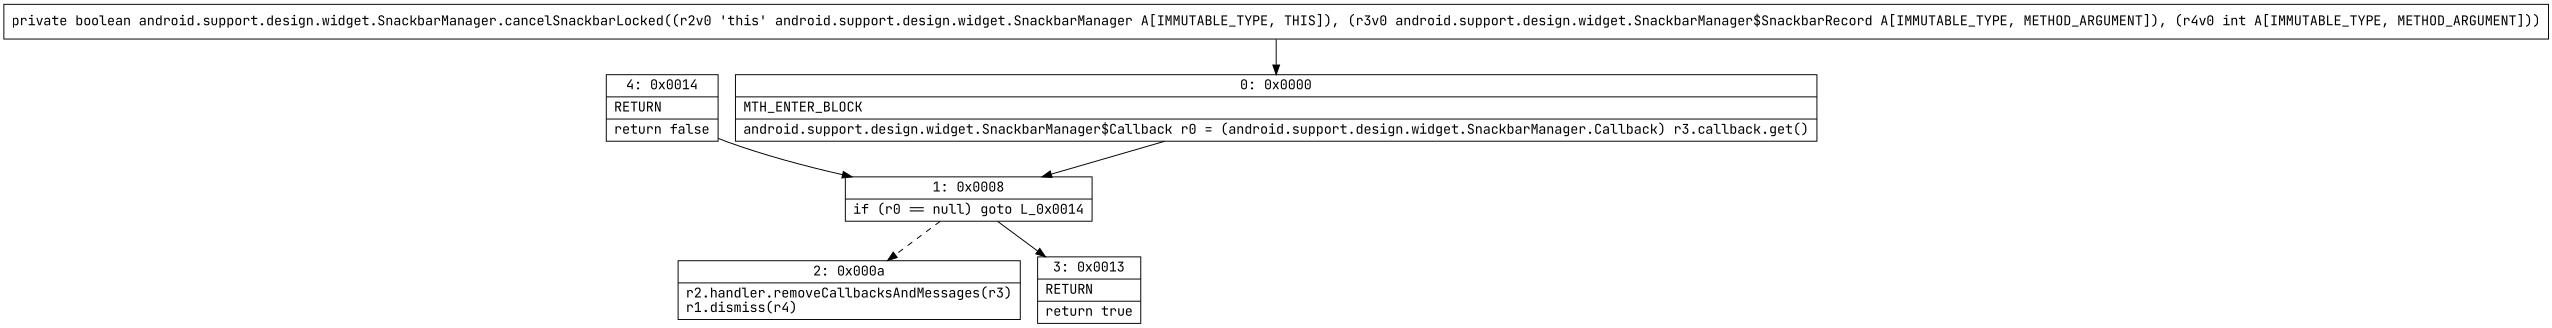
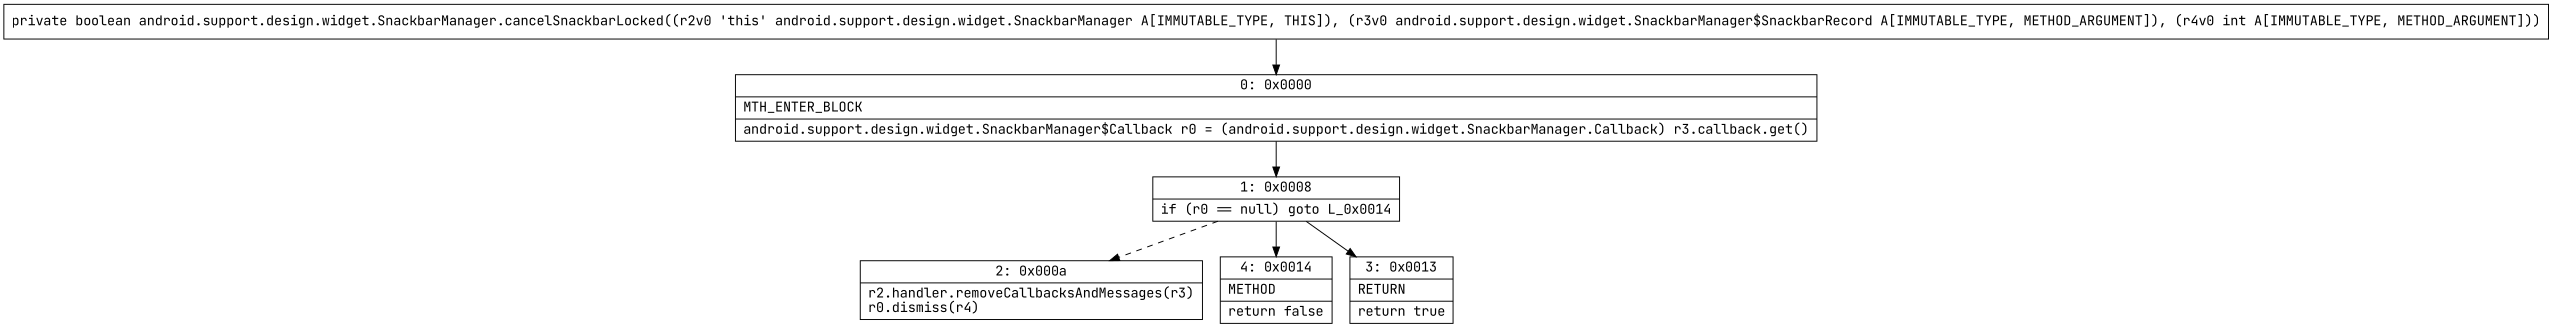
(638, 107) -> (1252, 290)
(780, 159) -> (1276, 234)
(742, 308) -> (924, 308)
